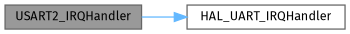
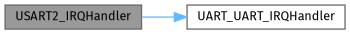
(266, 17) -> (266, 17)
